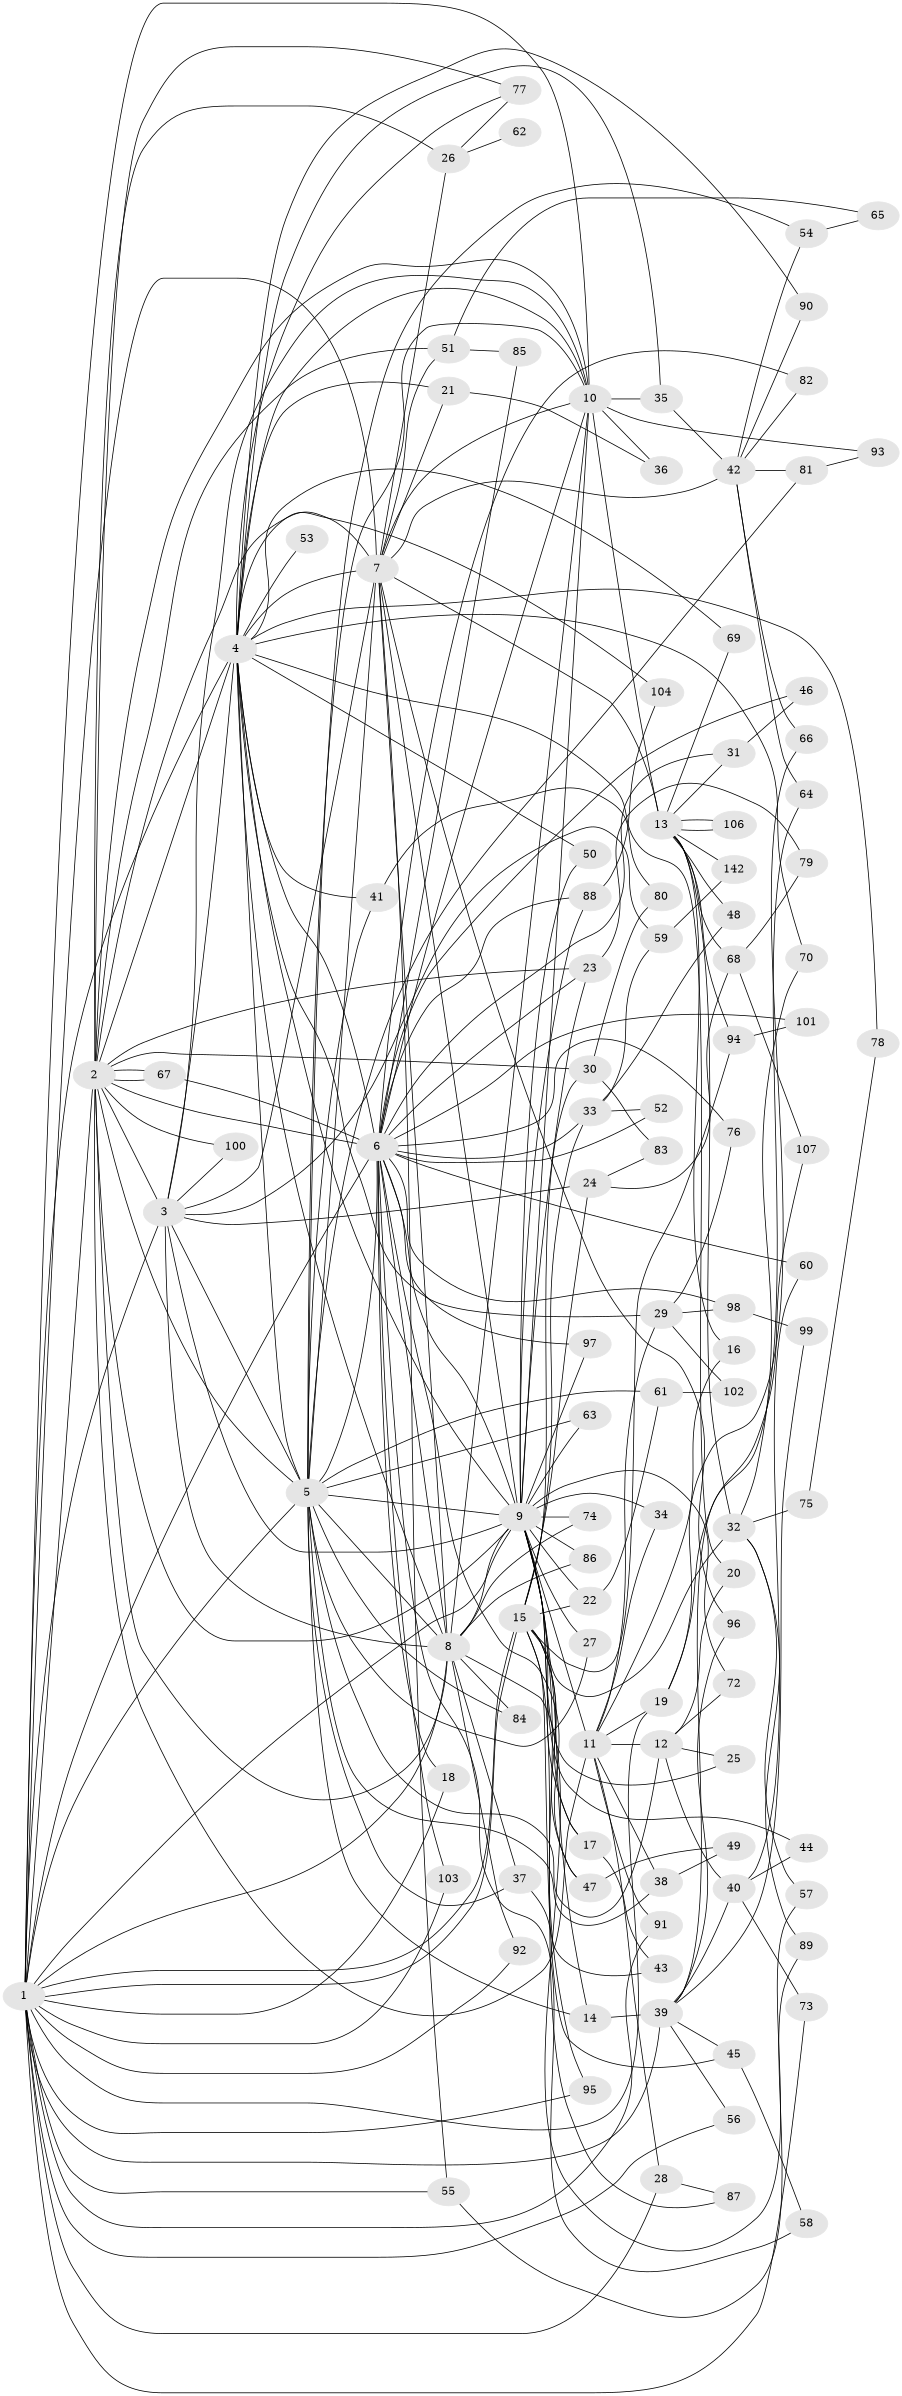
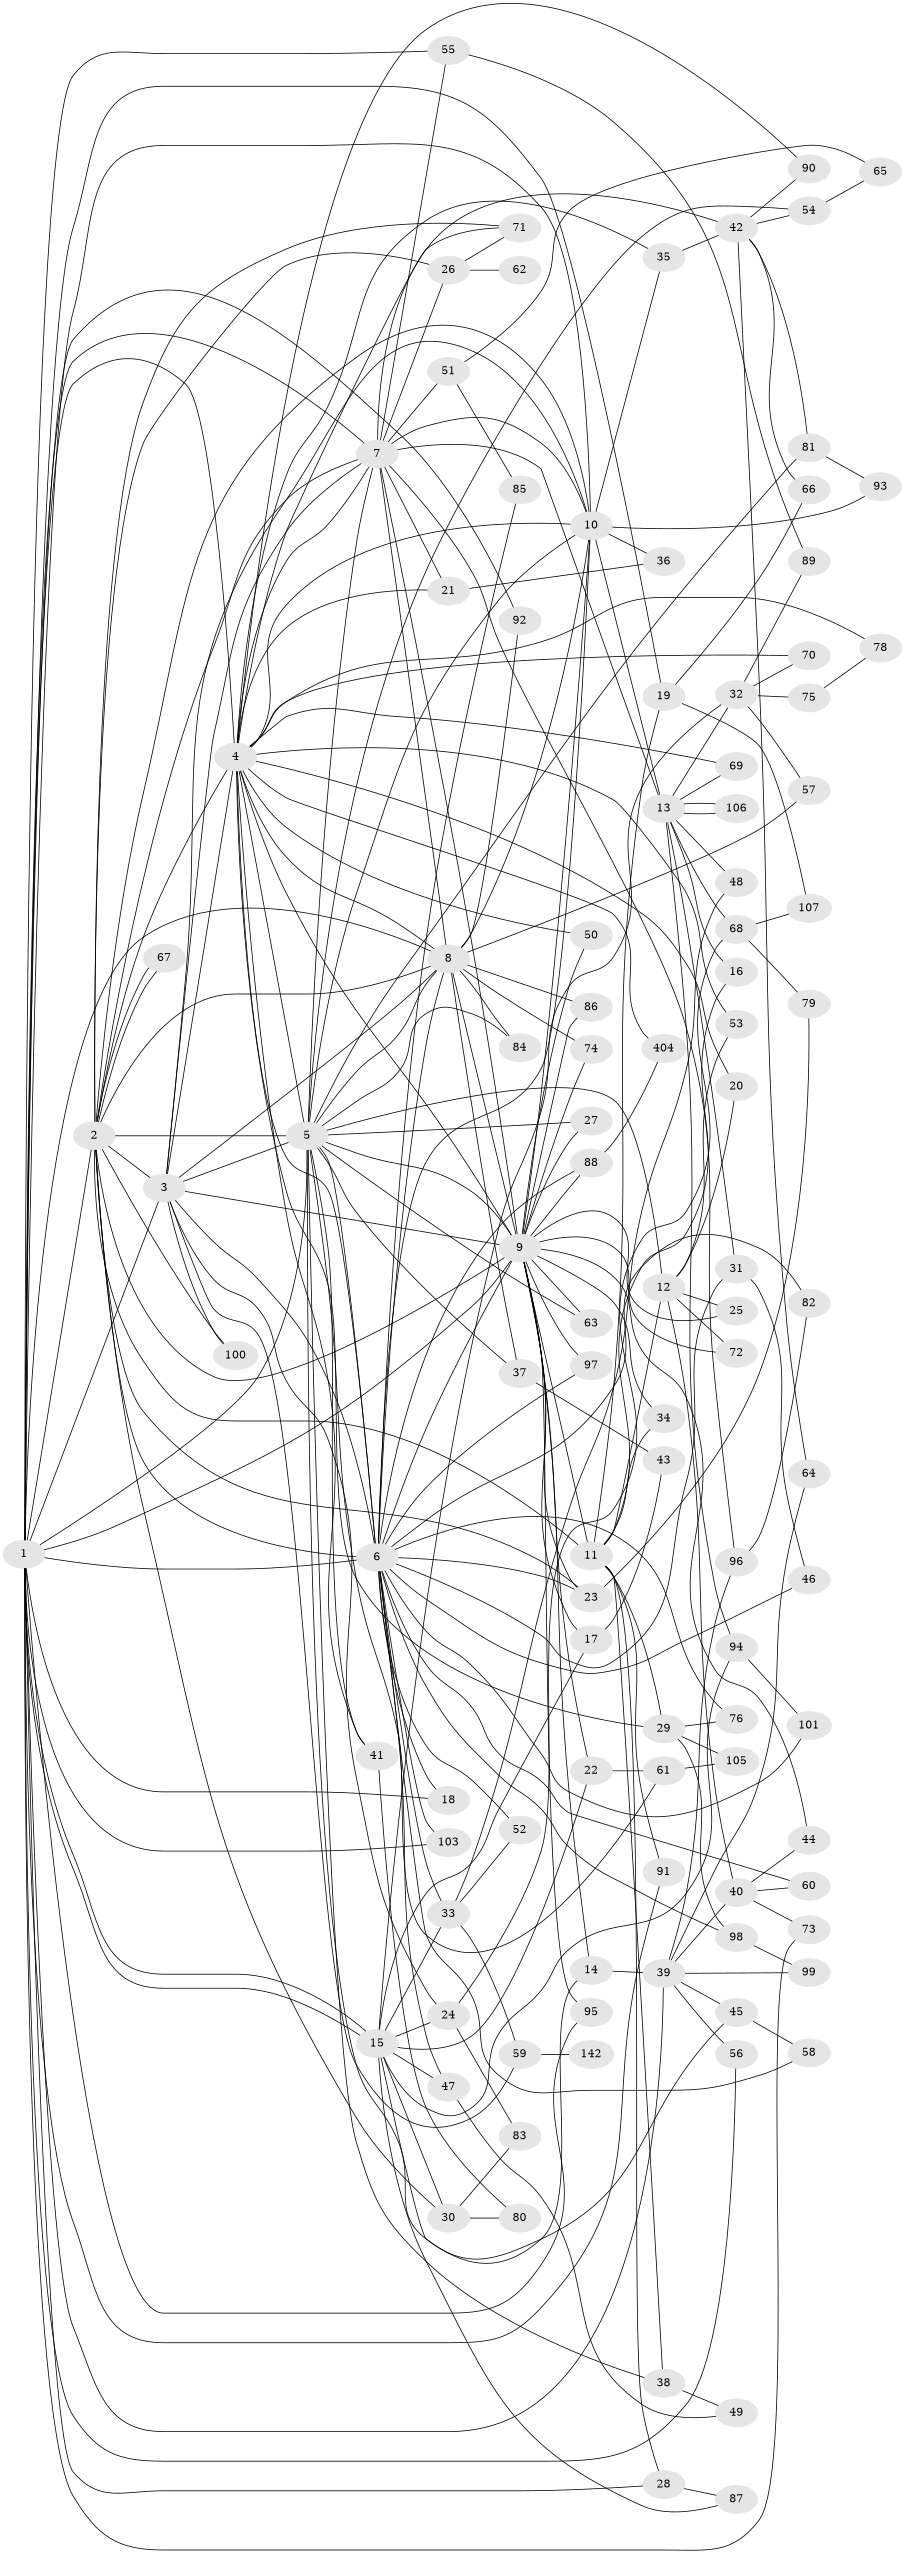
(520, 90) -> (520, 228)
(770, 426) -> (786, 1437)
(167, 636) -> none
(662, 693) -> (664, 1049)
(698, 847) -> none
(265, 1102) -> (302, 1332)
none -> (702, 1213)
(734, 1392) -> (737, 1761)
